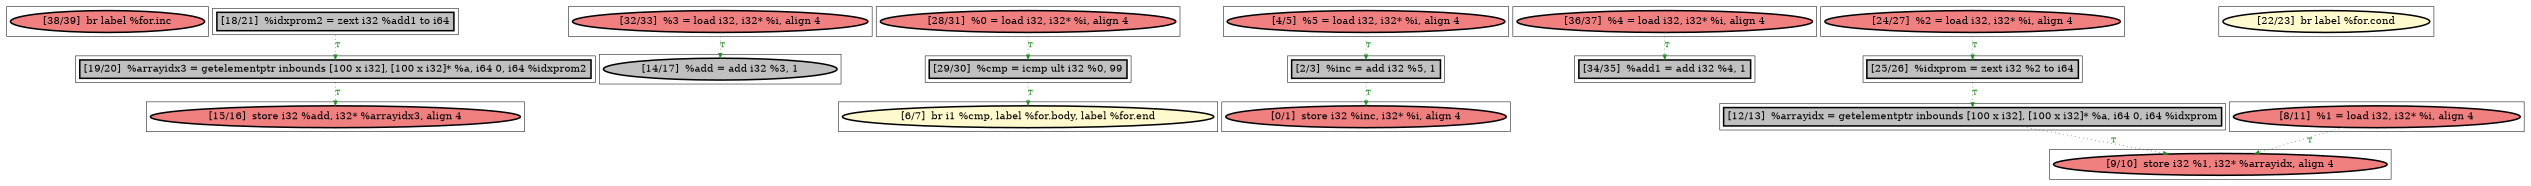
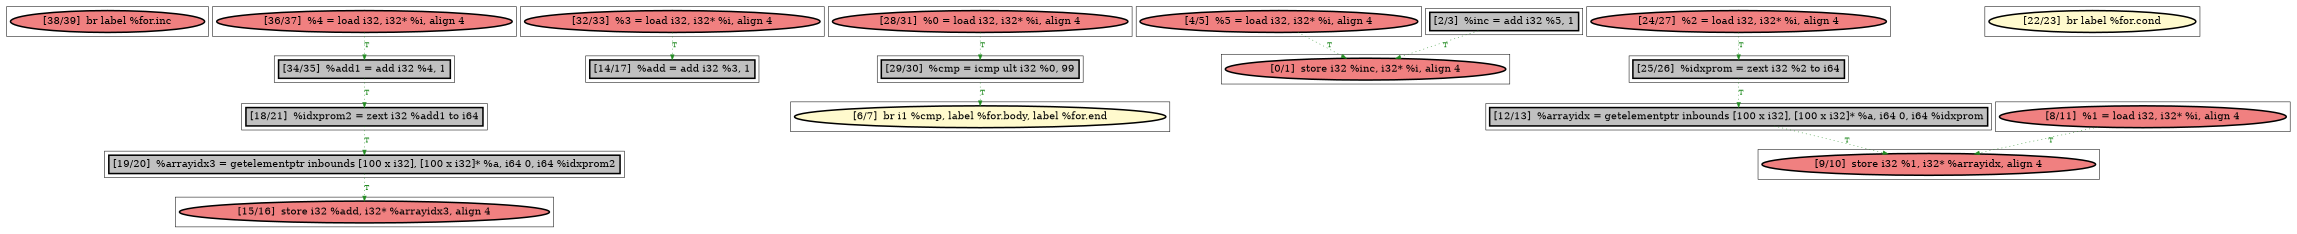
(1366, 44) -> (1320, 44)
(720, 69) -> (672, 69)
none -> (364, 90)
